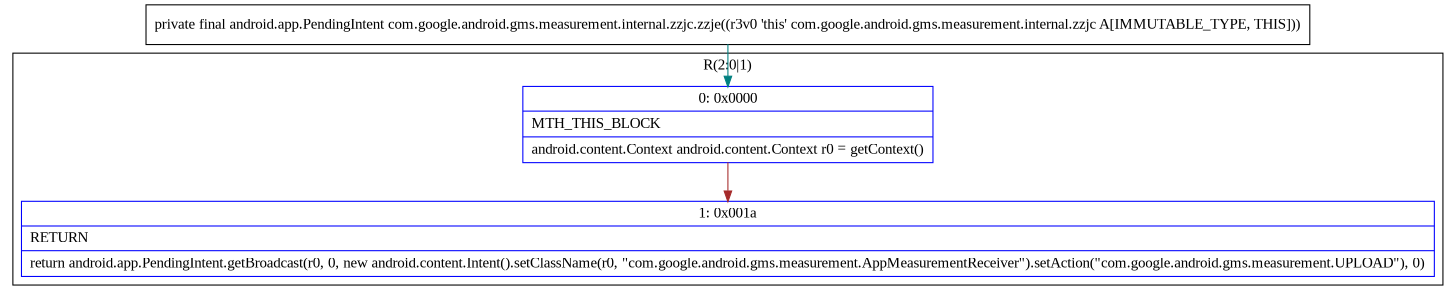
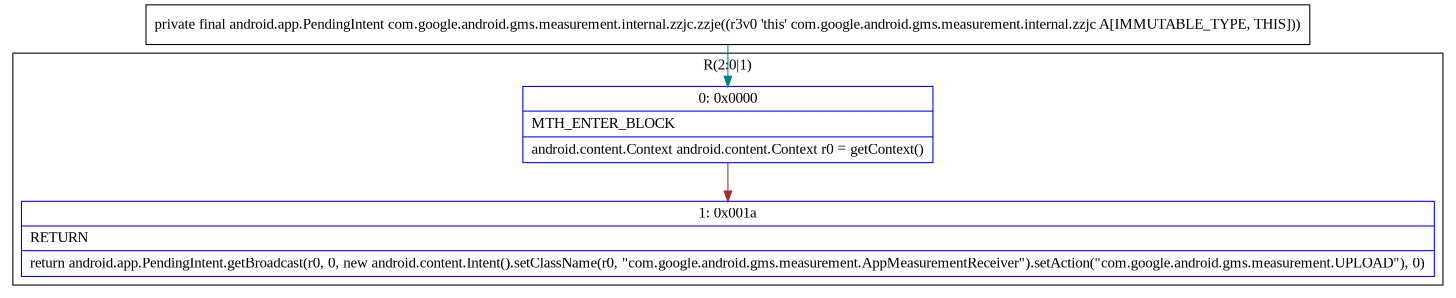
(596, 123) -> (603, 123)
